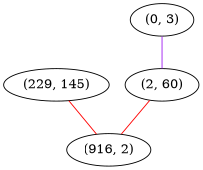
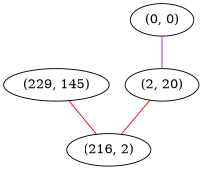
(162, 20) -> (162, 20)
(162, 85) -> (162, 85)
(109, 150) -> (109, 150)
